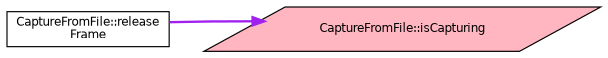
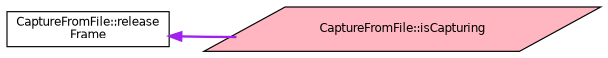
(211, 21) -> (209, 37)
